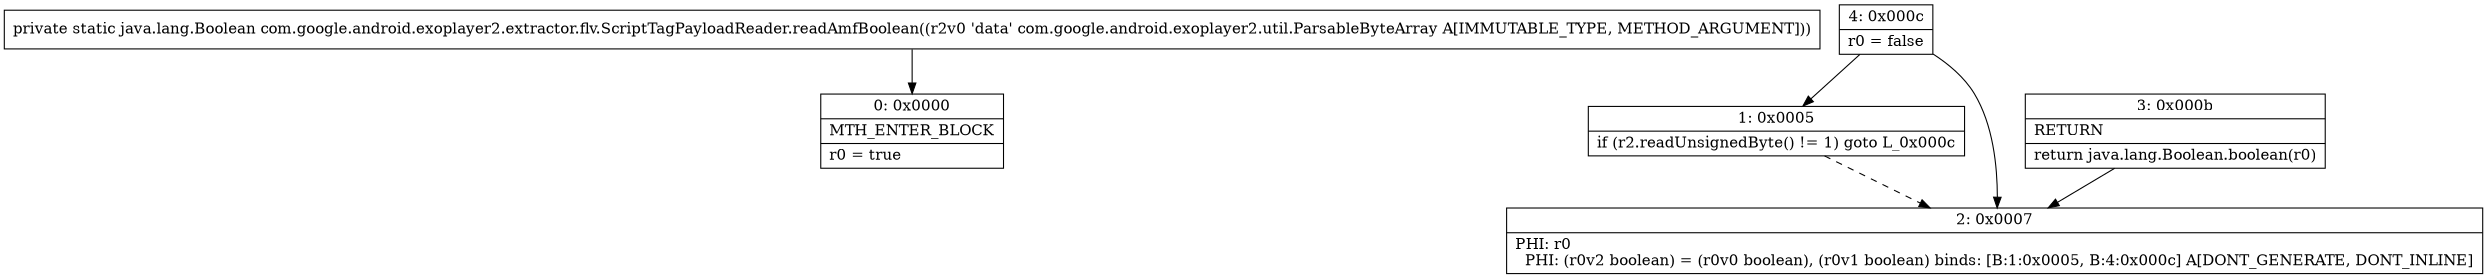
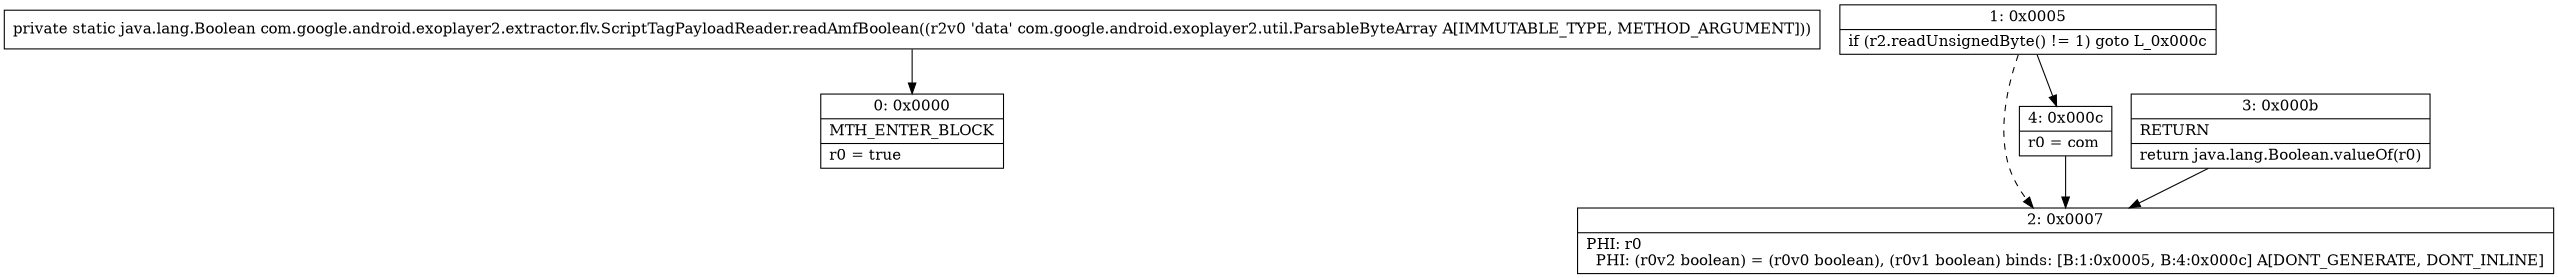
(1886, 41) -> (2064, 143)
(1835, 77) -> (2045, 75)
(2175, 155) -> (2281, 155)
